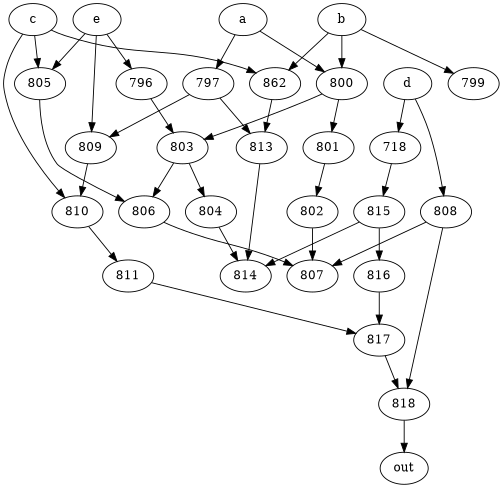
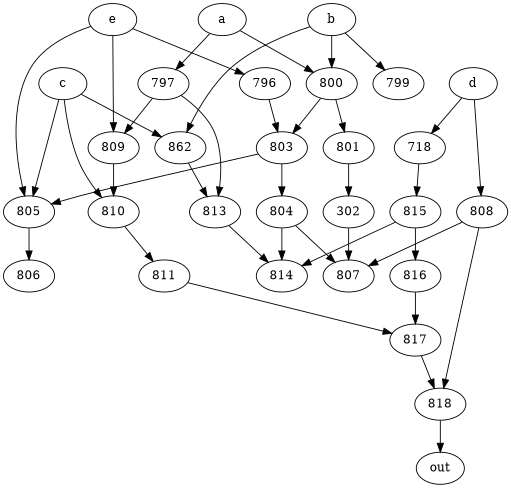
(166, 176) -> (159, 177)
(312, 212) -> (349, 212)
(221, 242) -> (312, 241)
